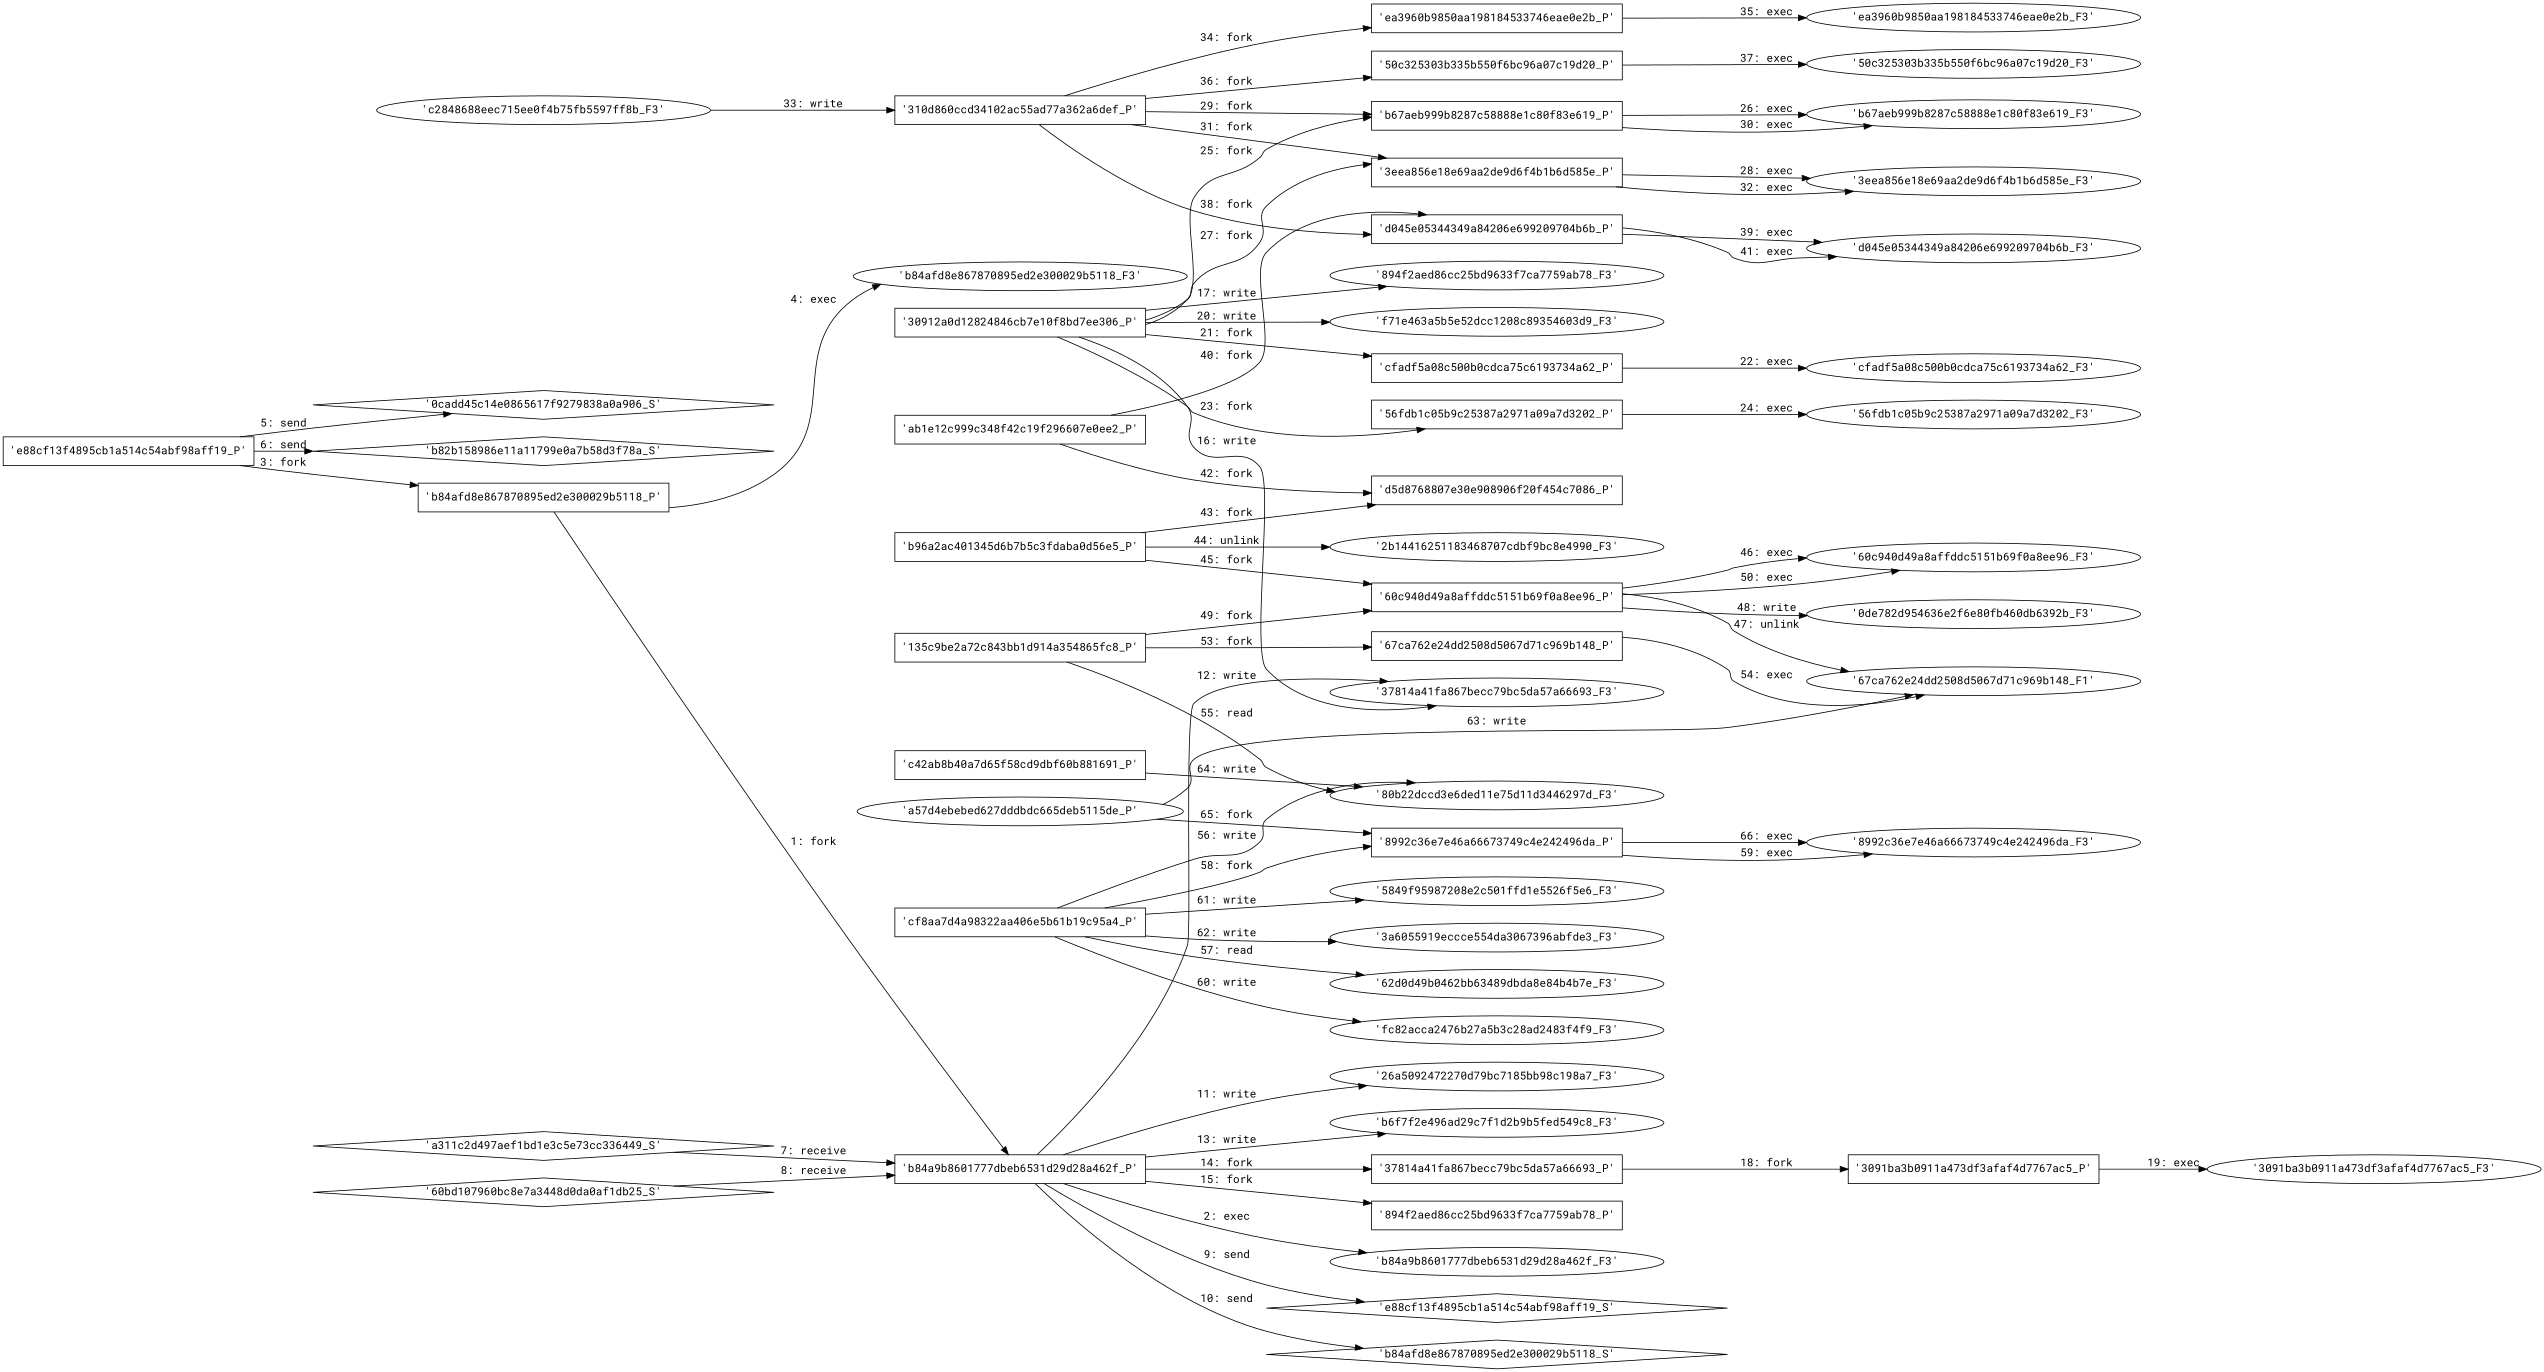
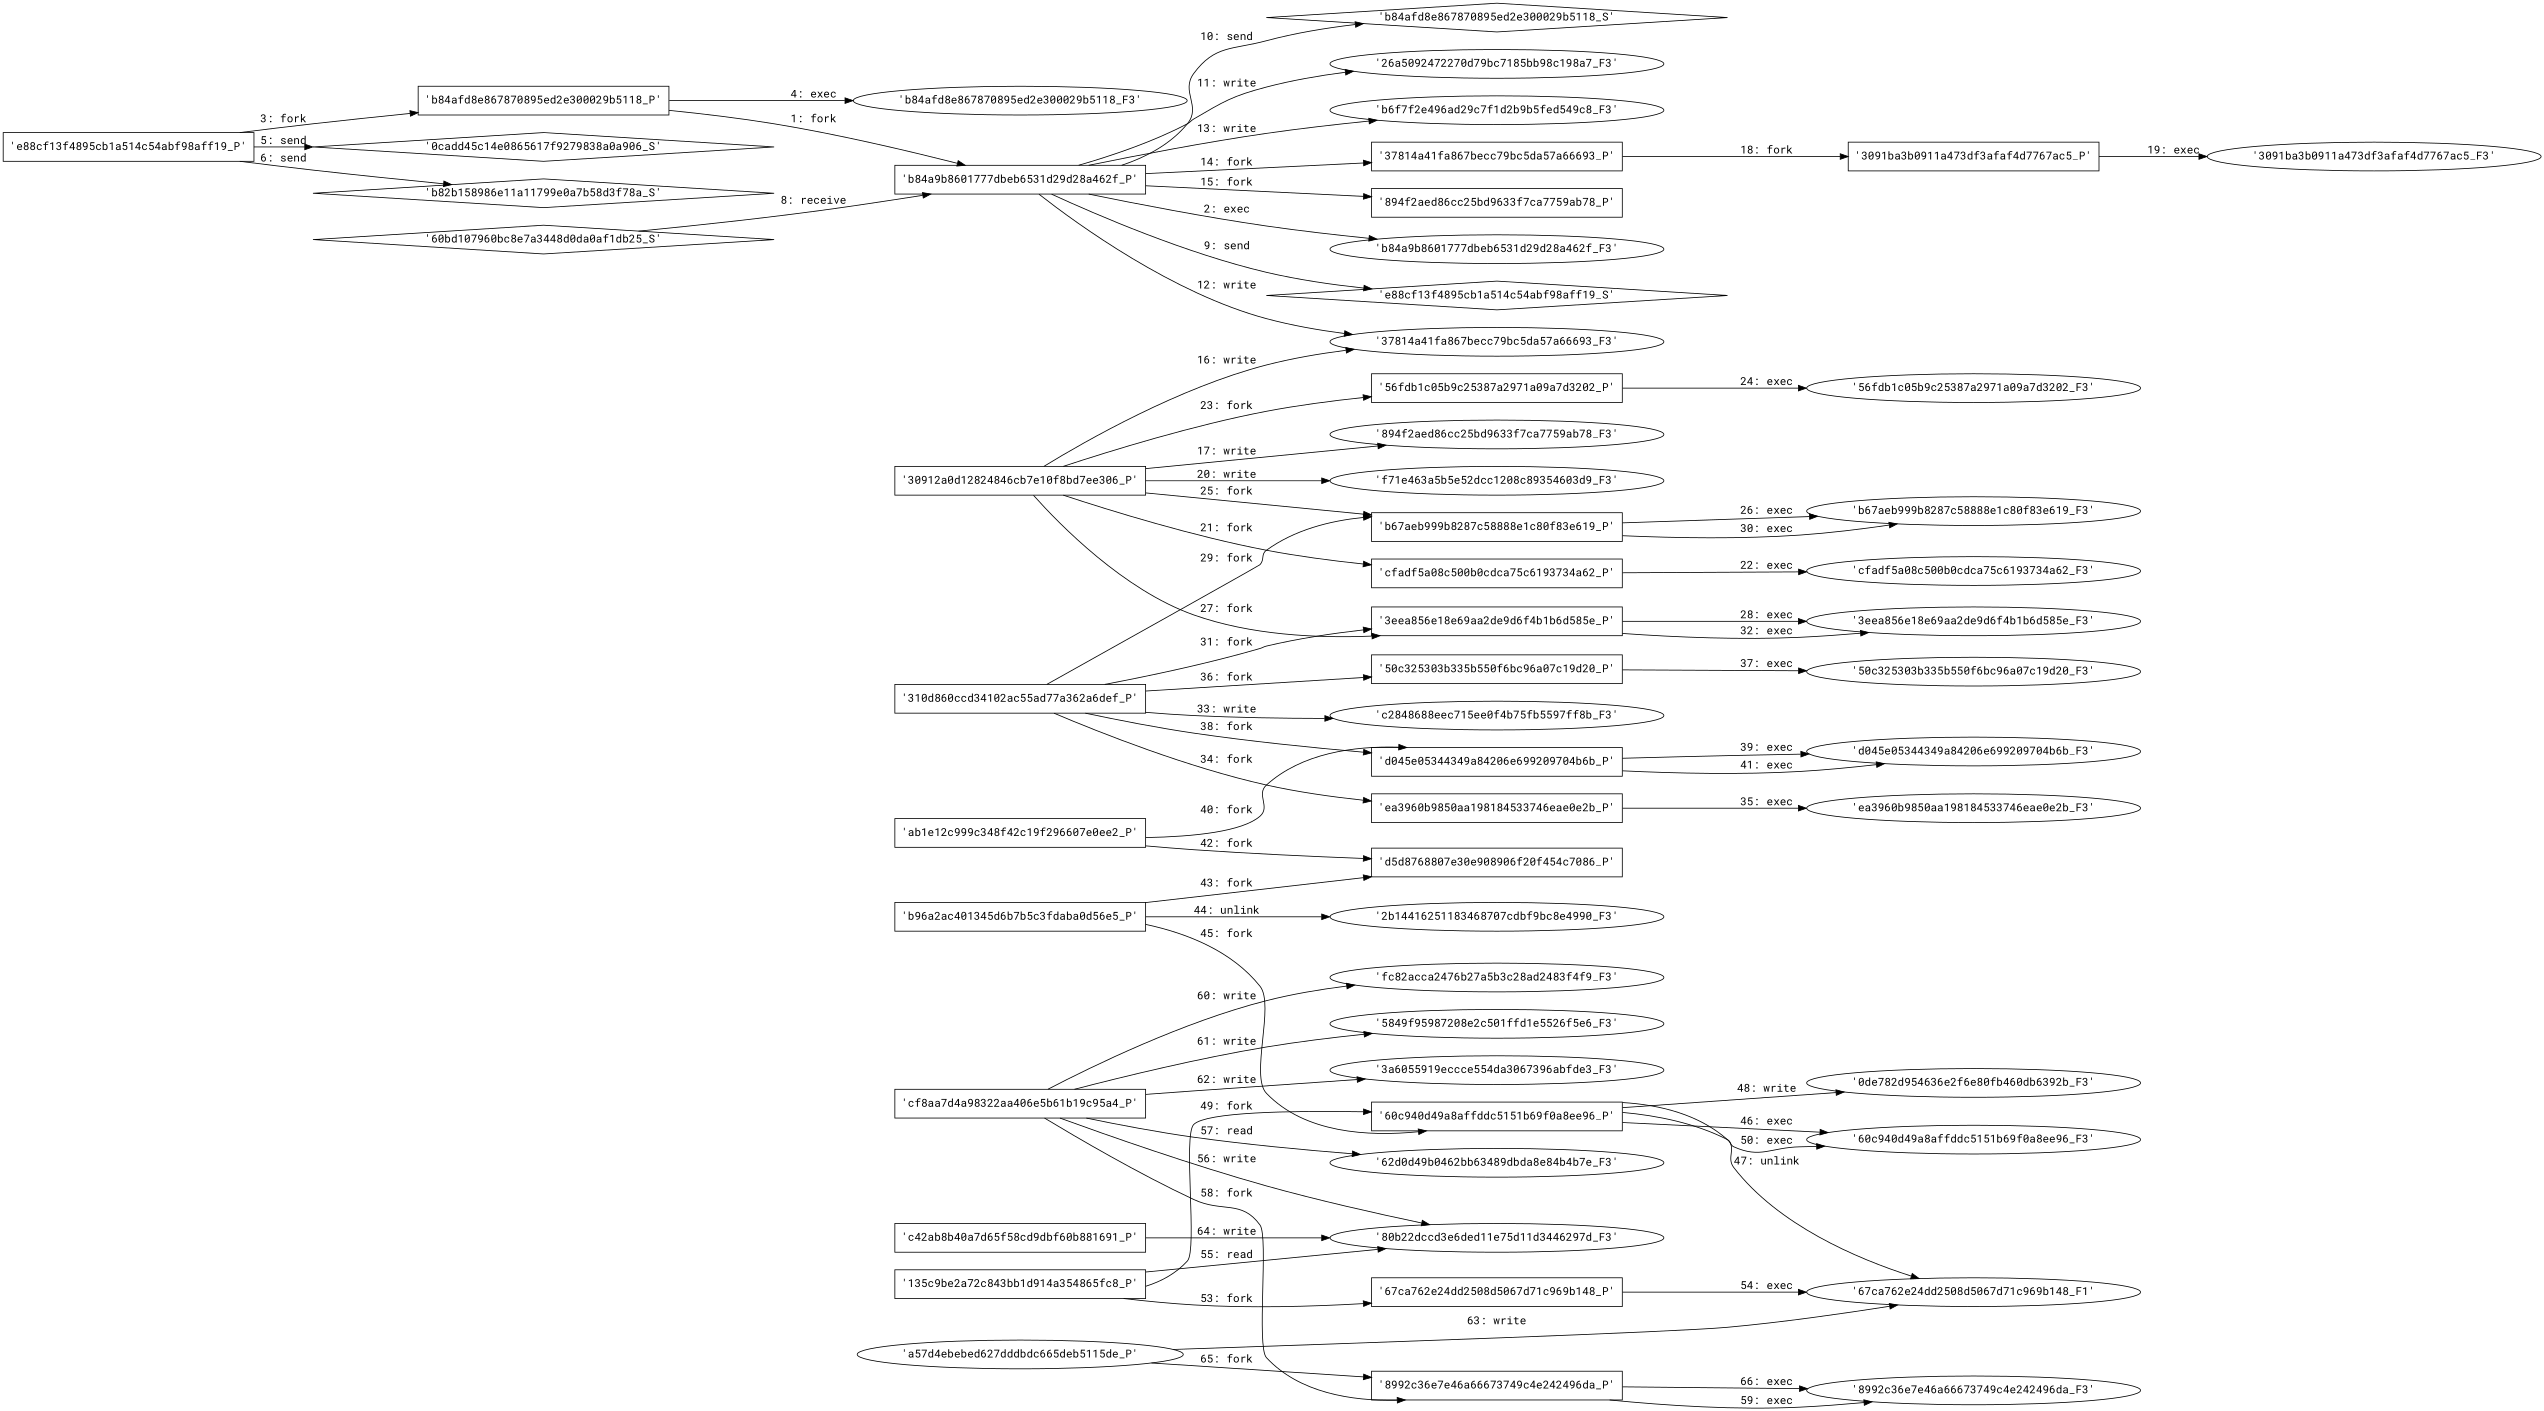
(799, 110) -> (1235, 717)
(544, 1146) -> none
